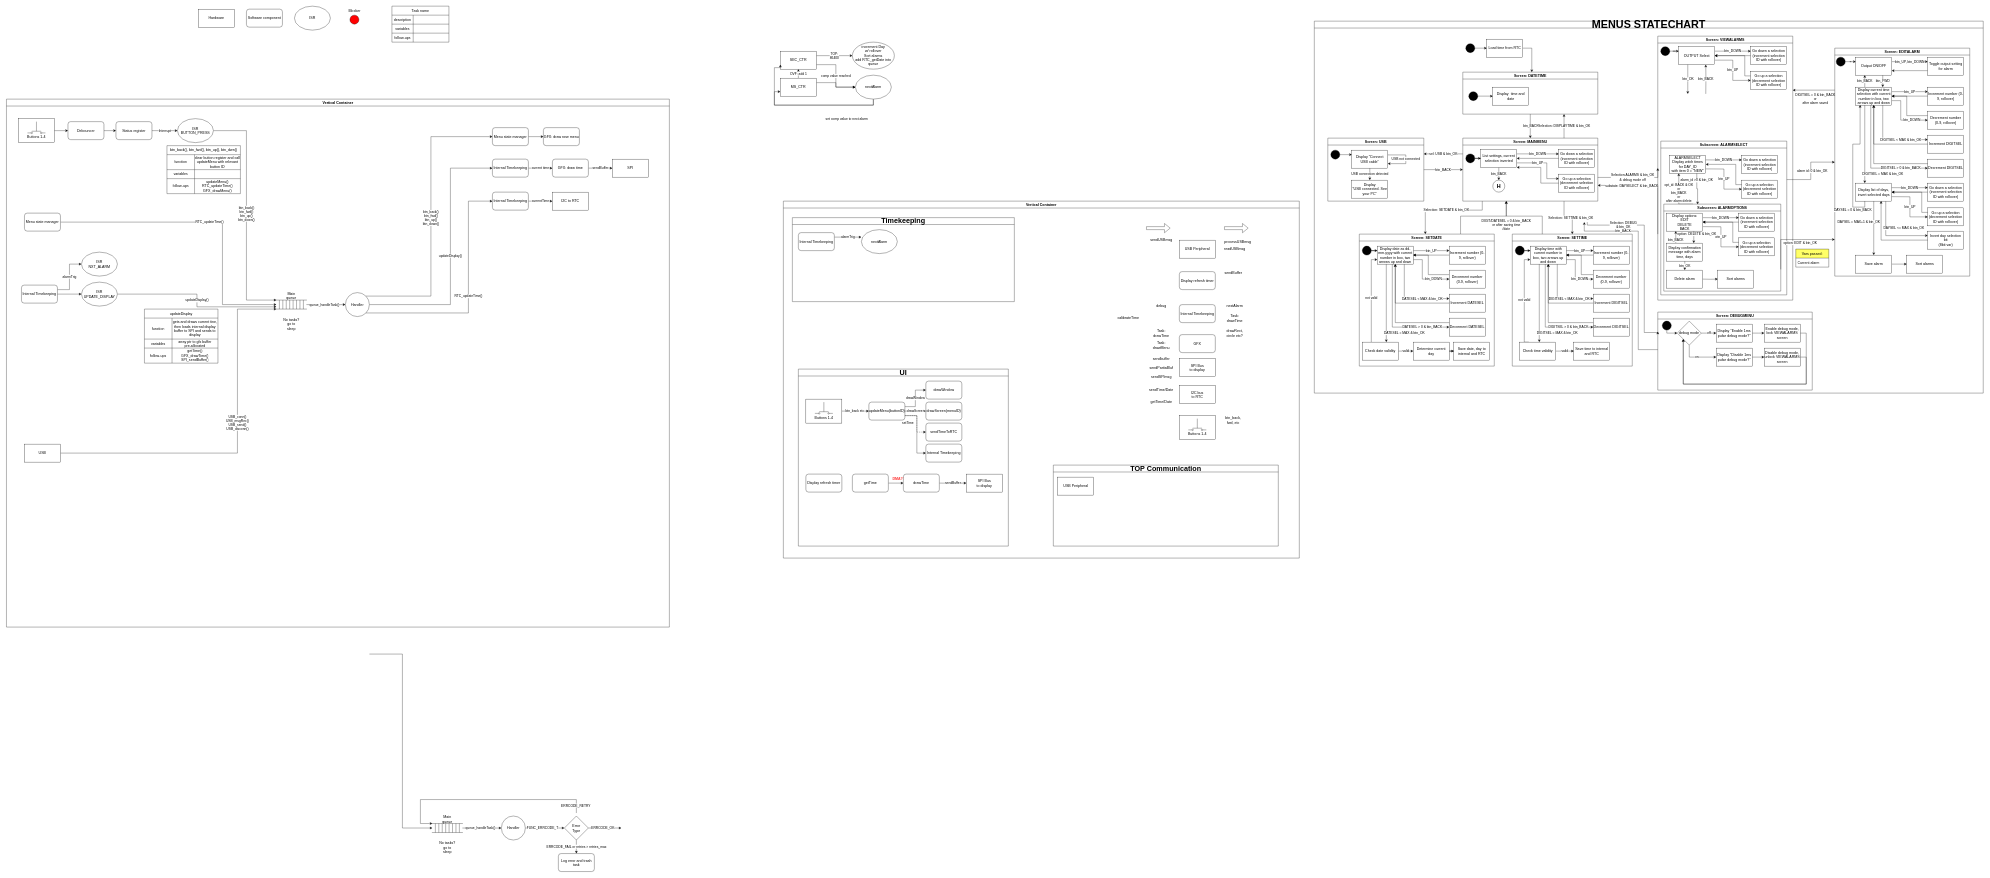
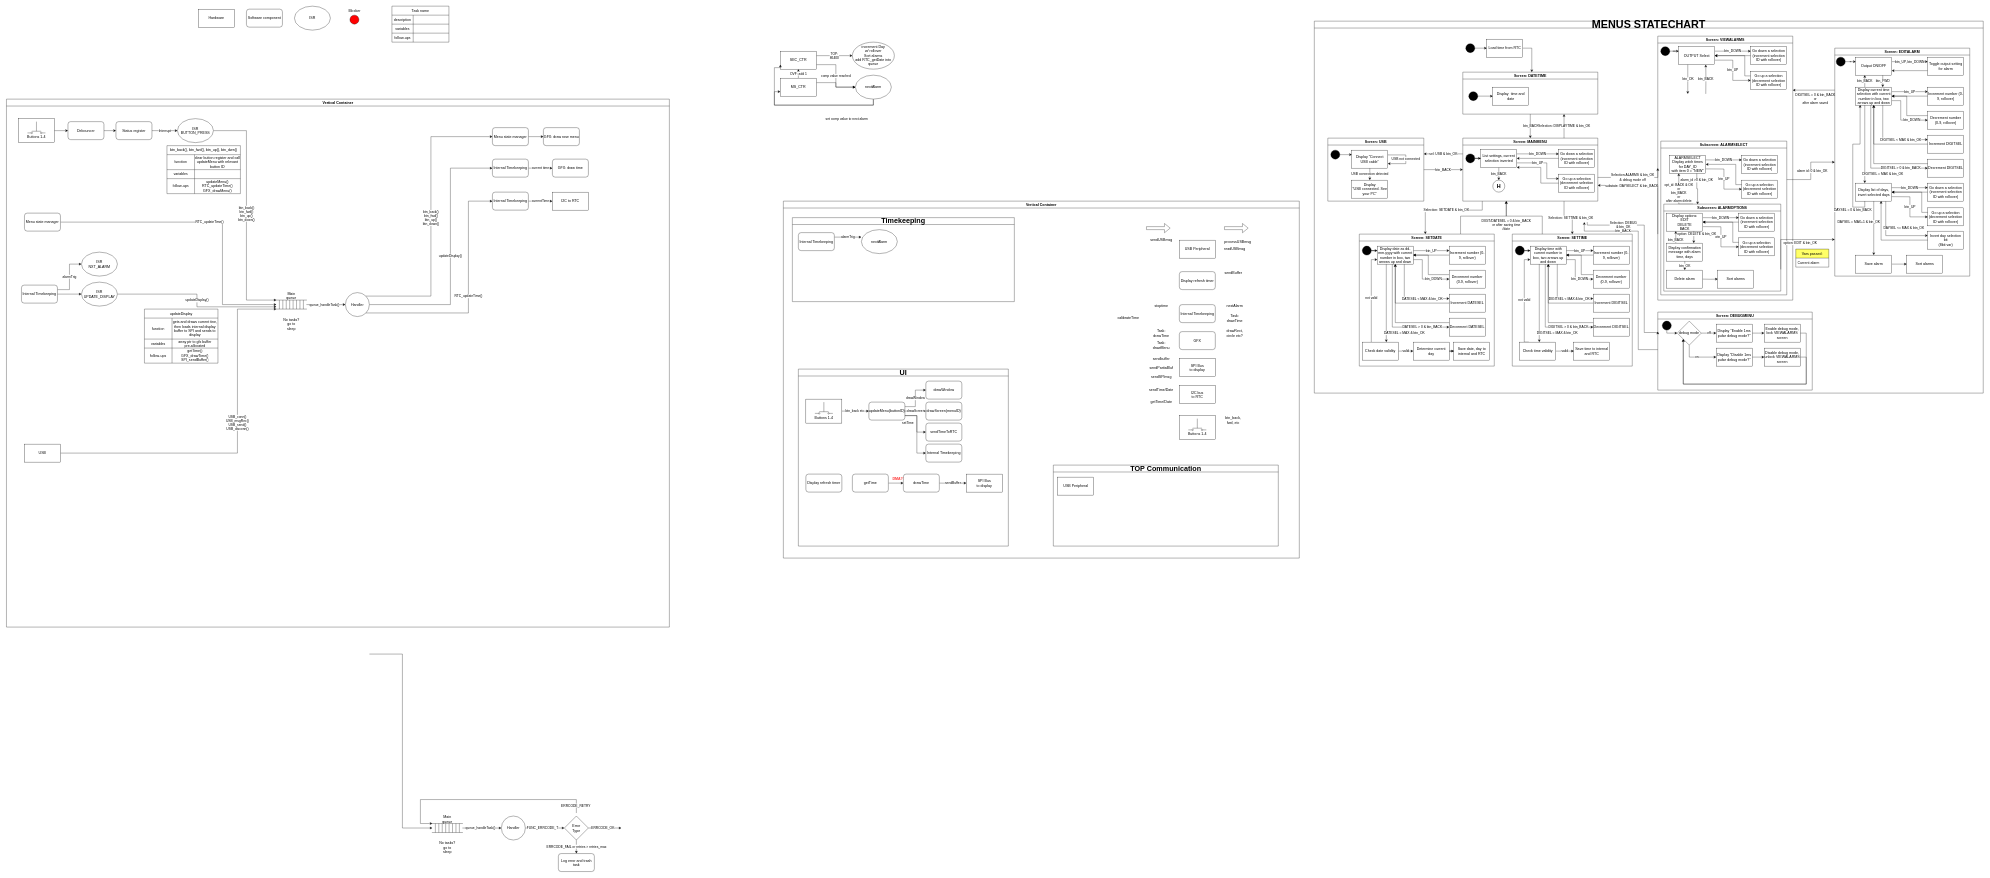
(600, 168) -> none
(630, 168) -> none
(1161, 306) -> (1161, 306)
(1197, 344) -> (1197, 341)
(921, 432) -> (921, 432)
